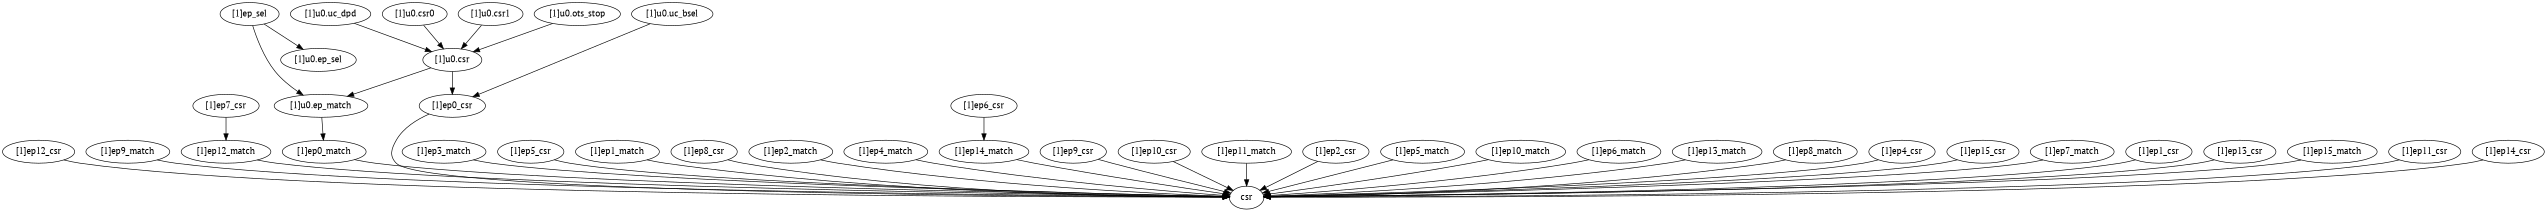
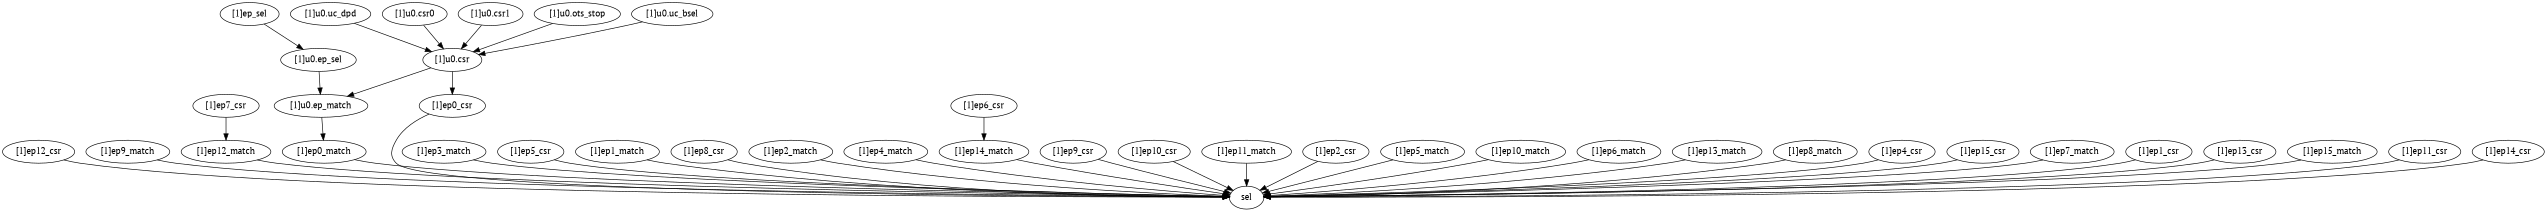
(565, 59) -> (564, 38)
(269, 63) -> (320, 80)
(1247, 198) -> (1247, 198)
